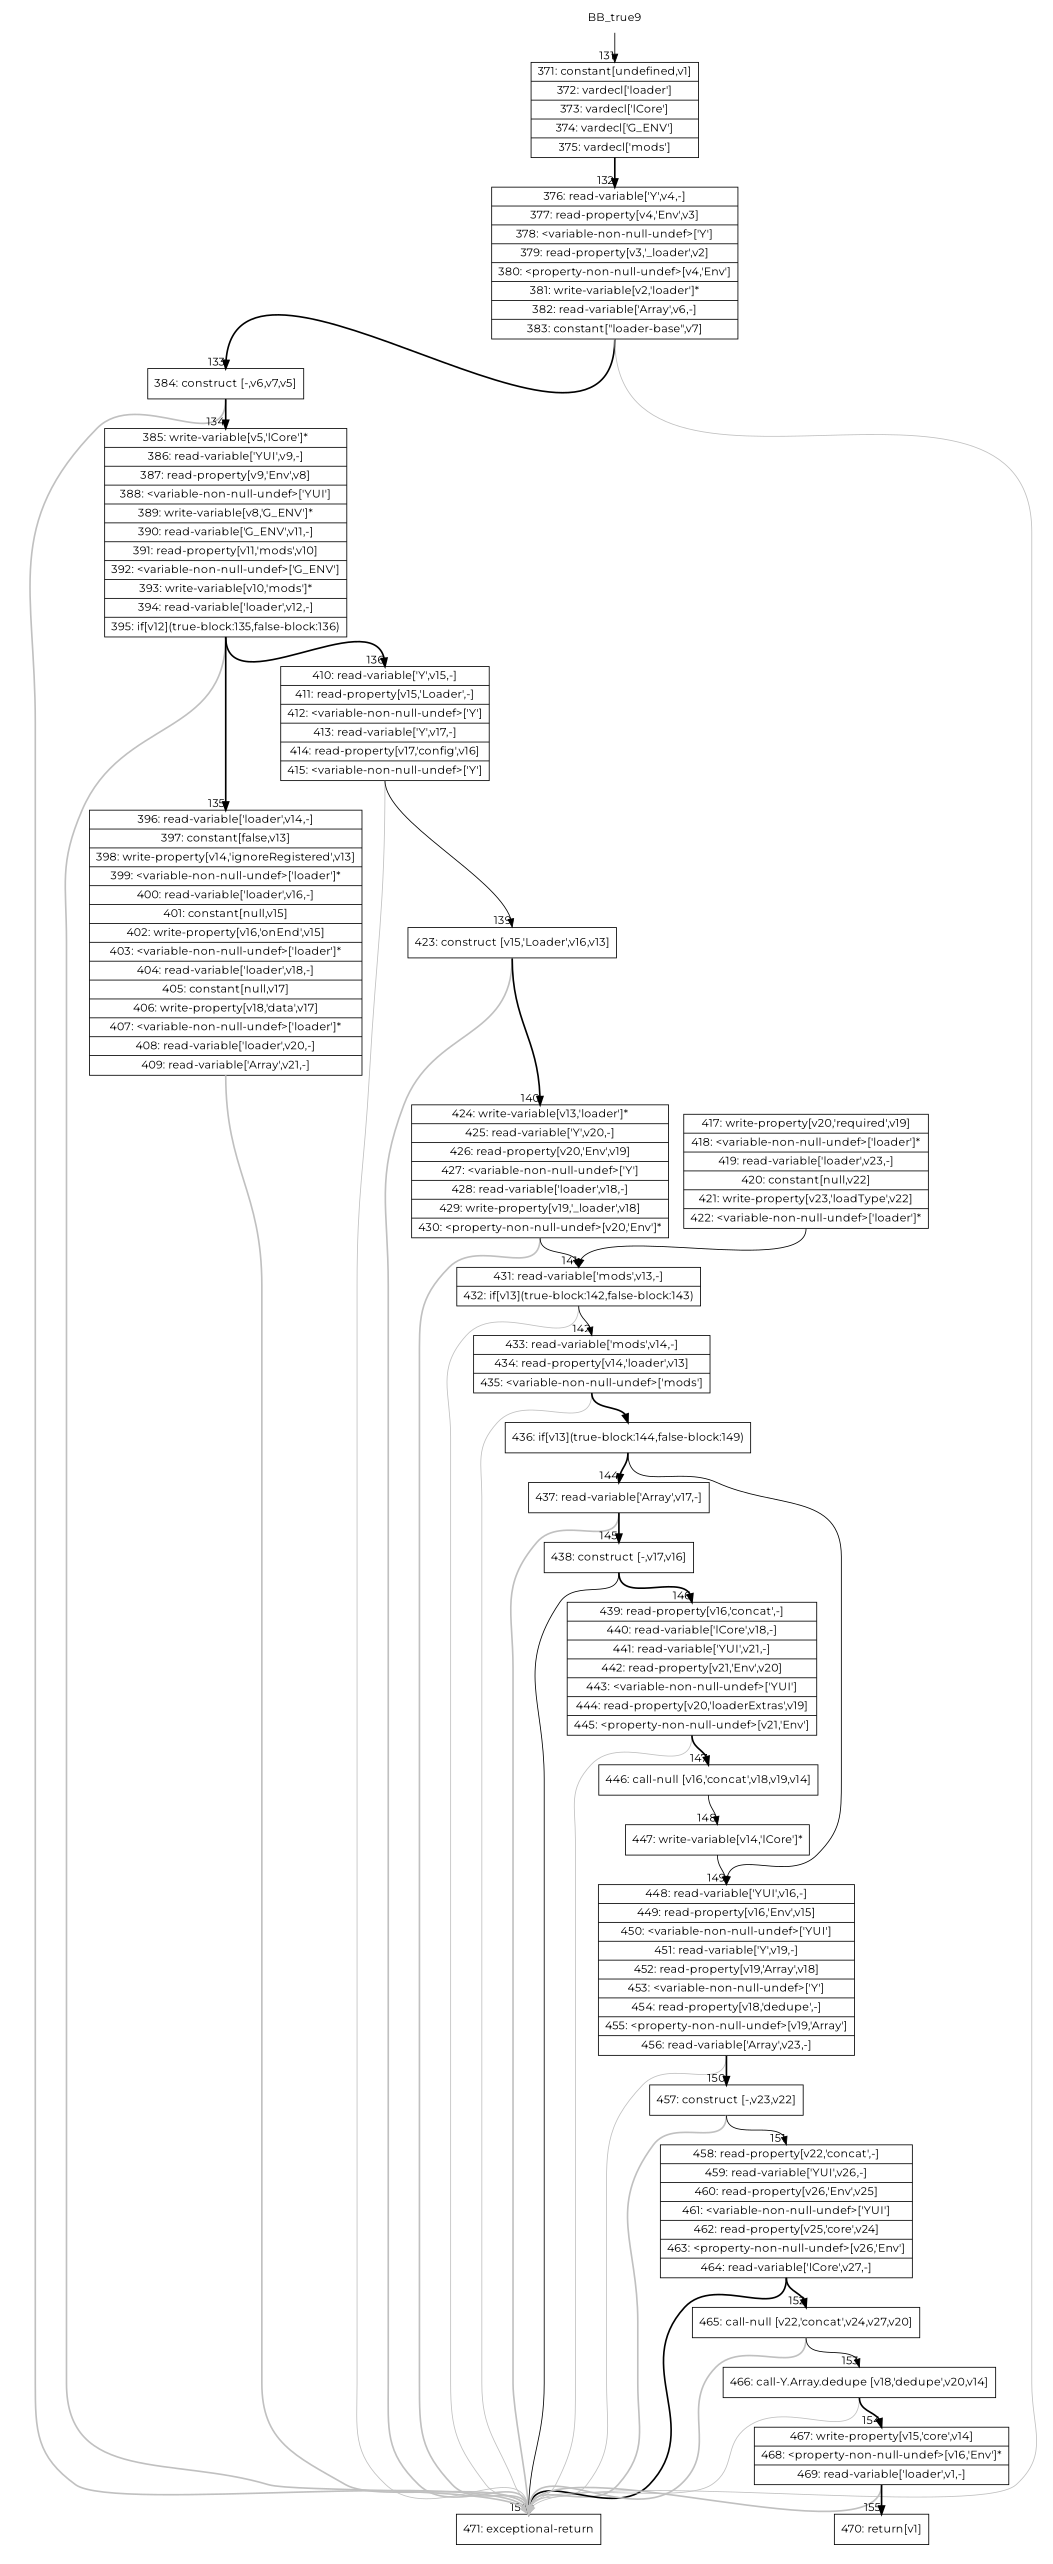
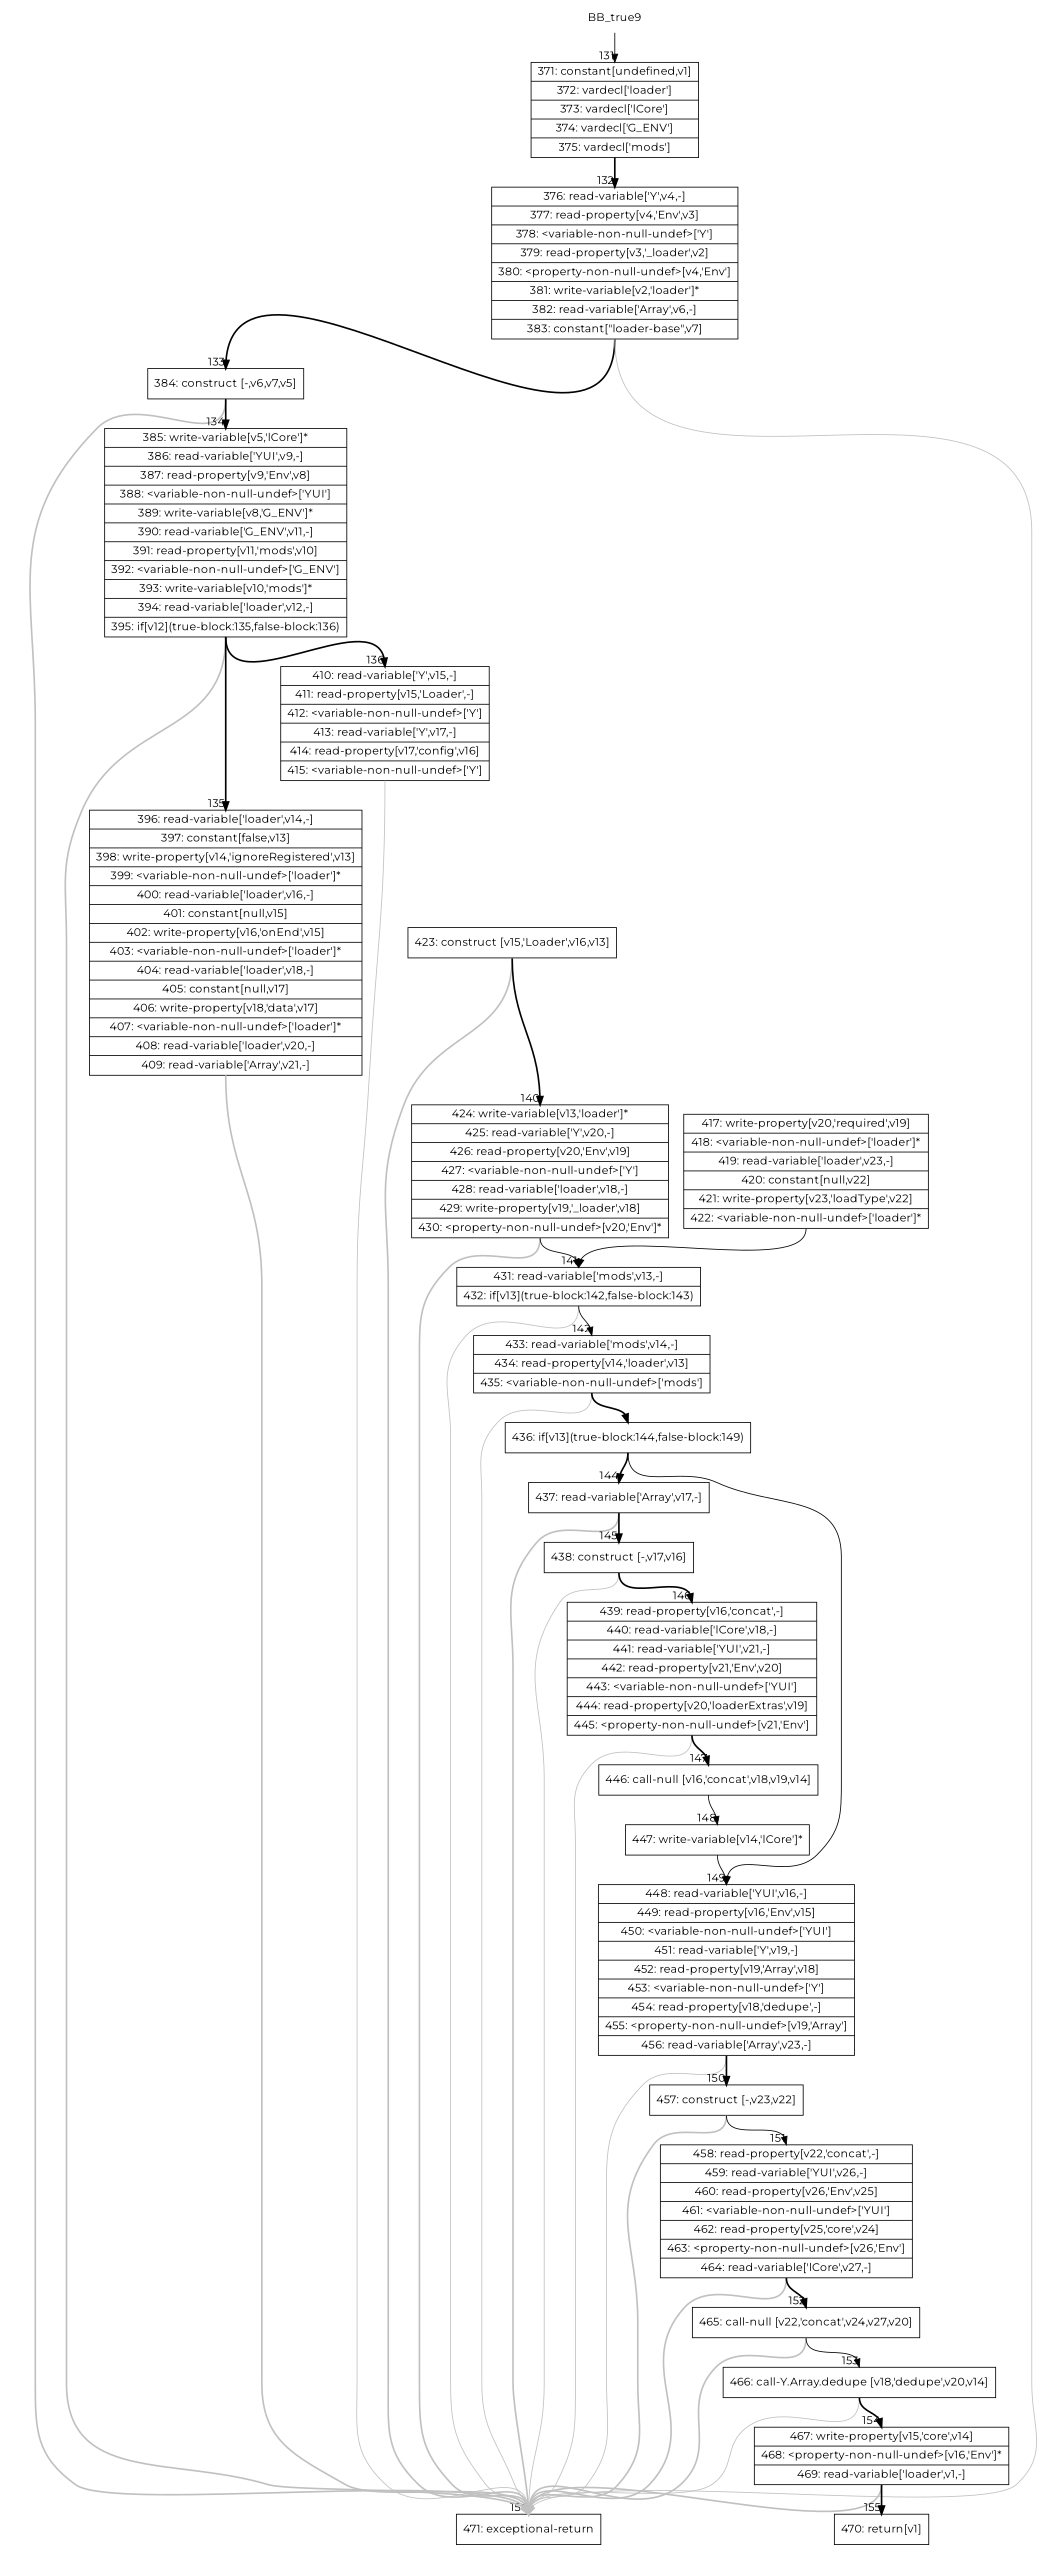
(445, 851) -> none
(544, 2016) -> (544, 2016)
(668, 2402) -> (668, 2402)
